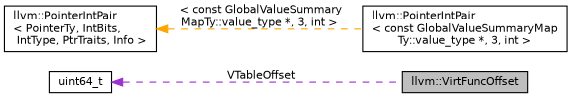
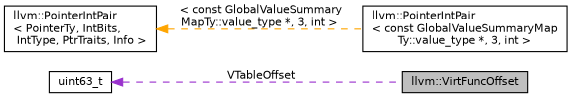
(80, 82) -> (80, 82)
